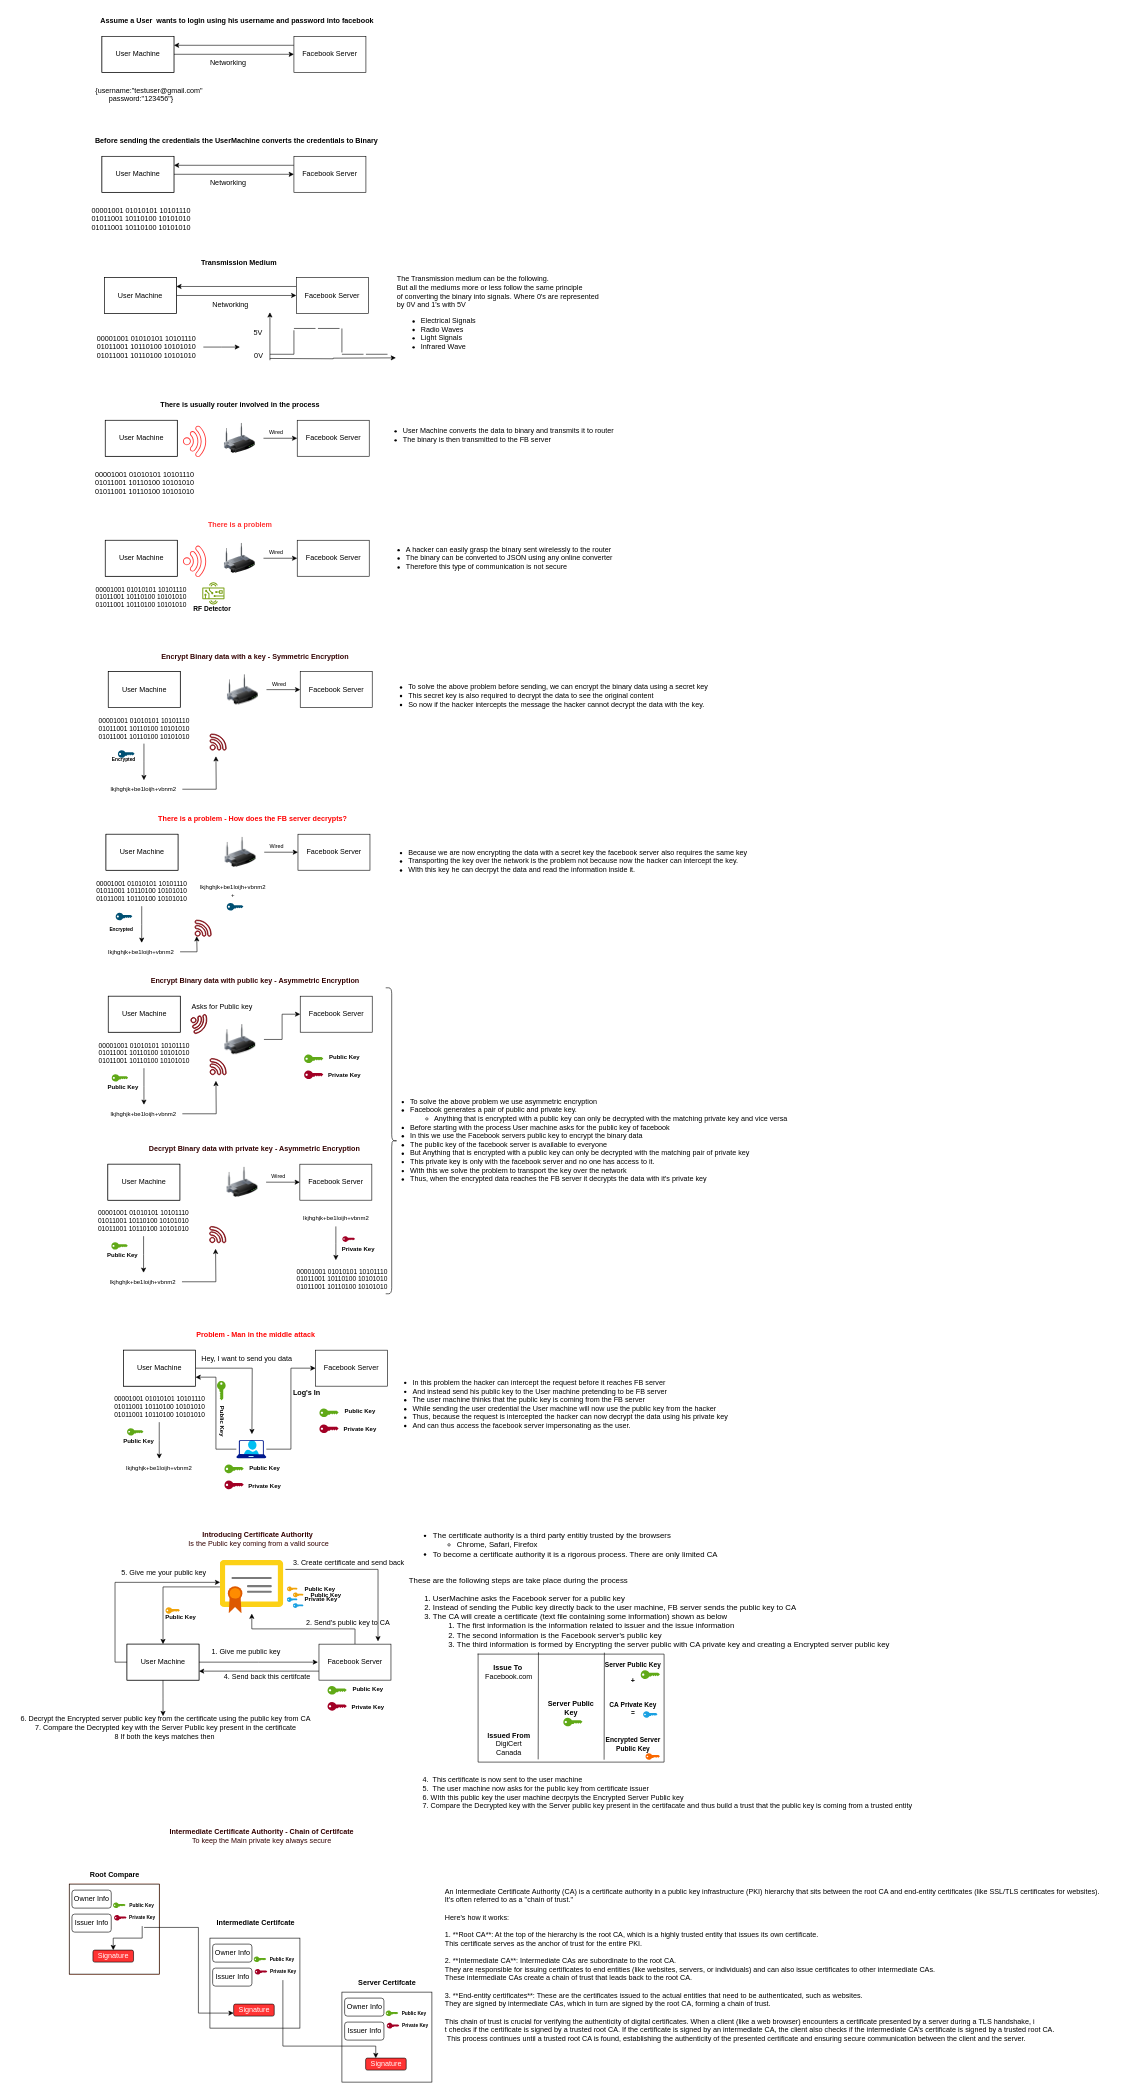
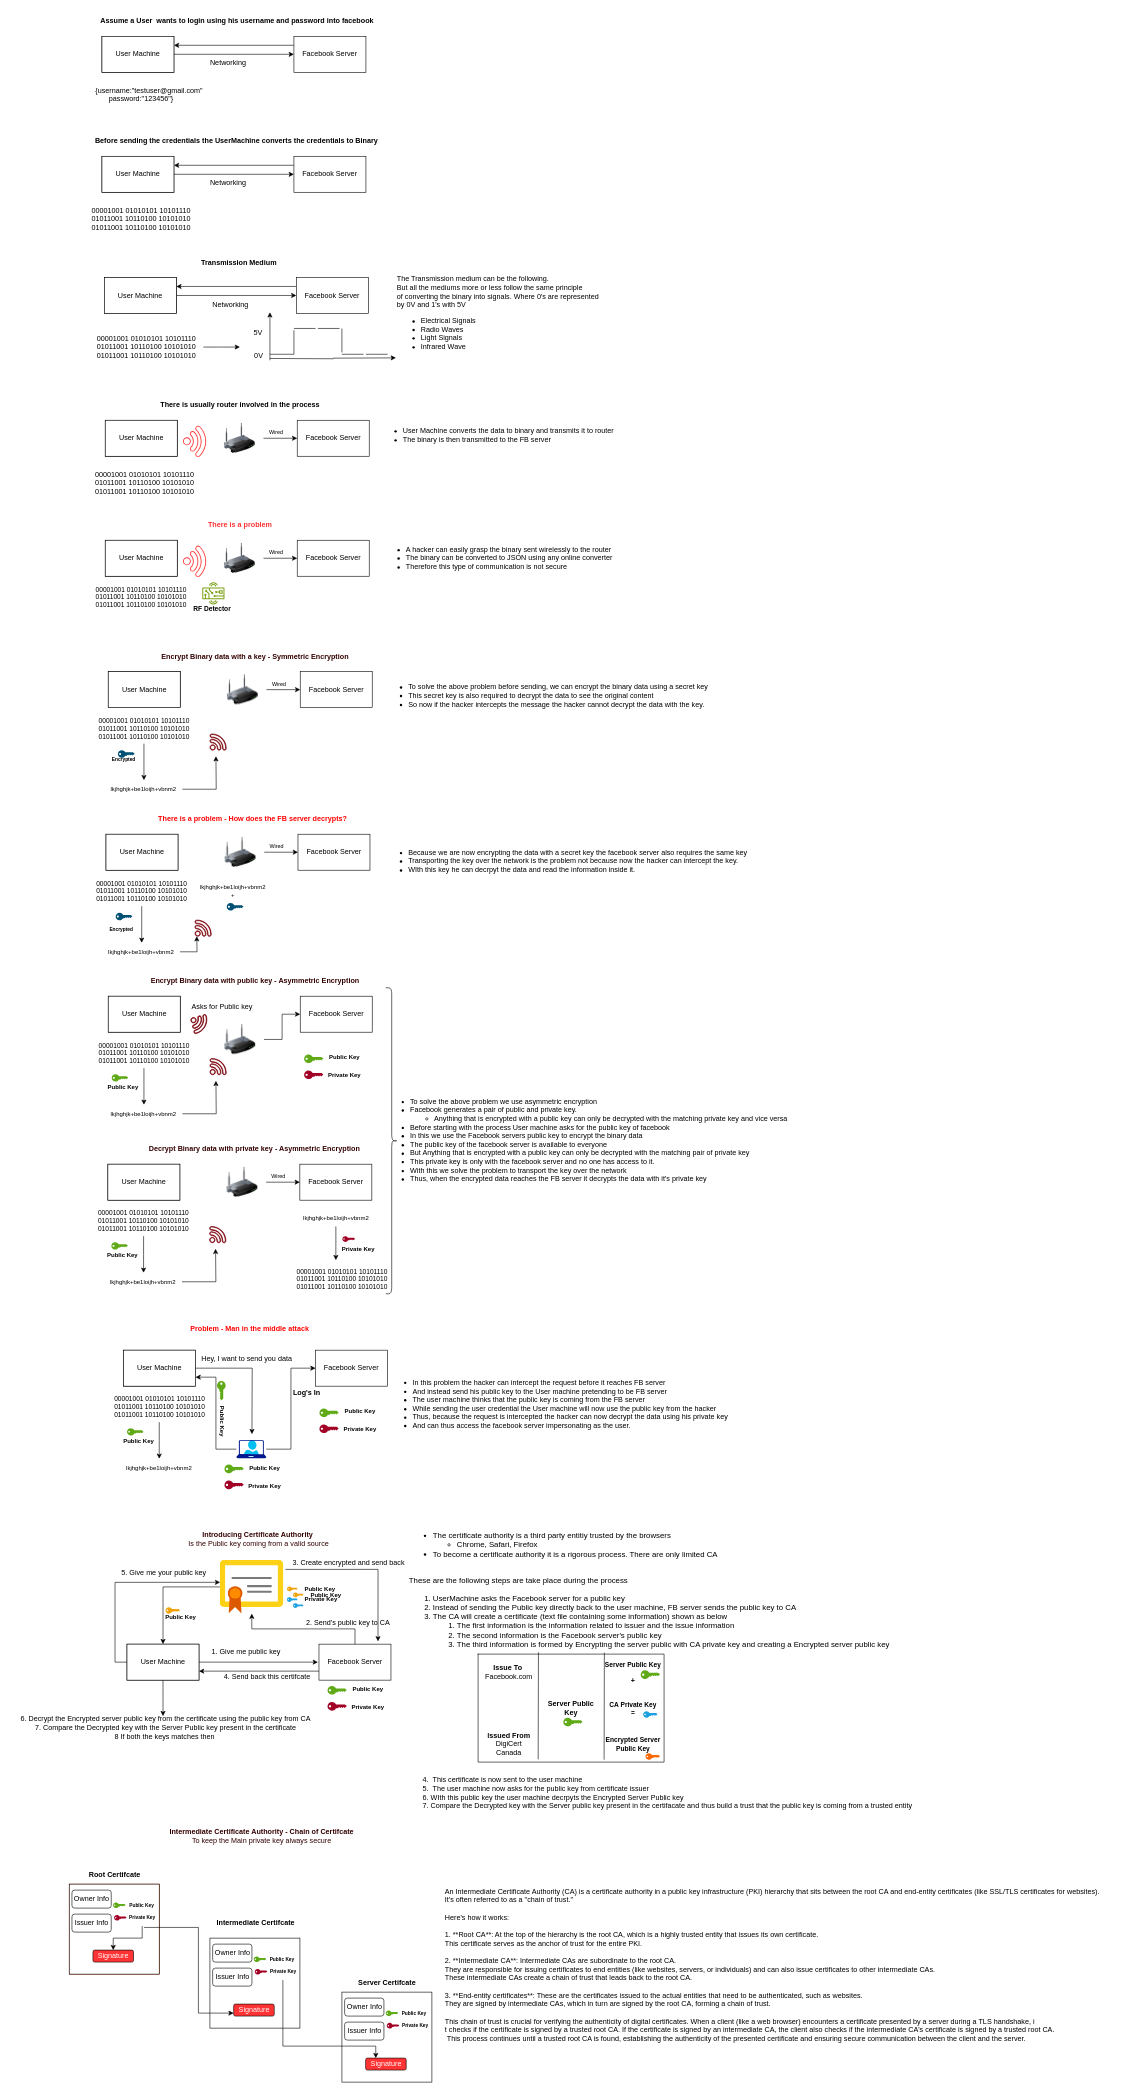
(255, 1335) -> (249, 1329)
(349, 1563) -> (349, 1563)
(115, 1875) -> (115, 1875)
